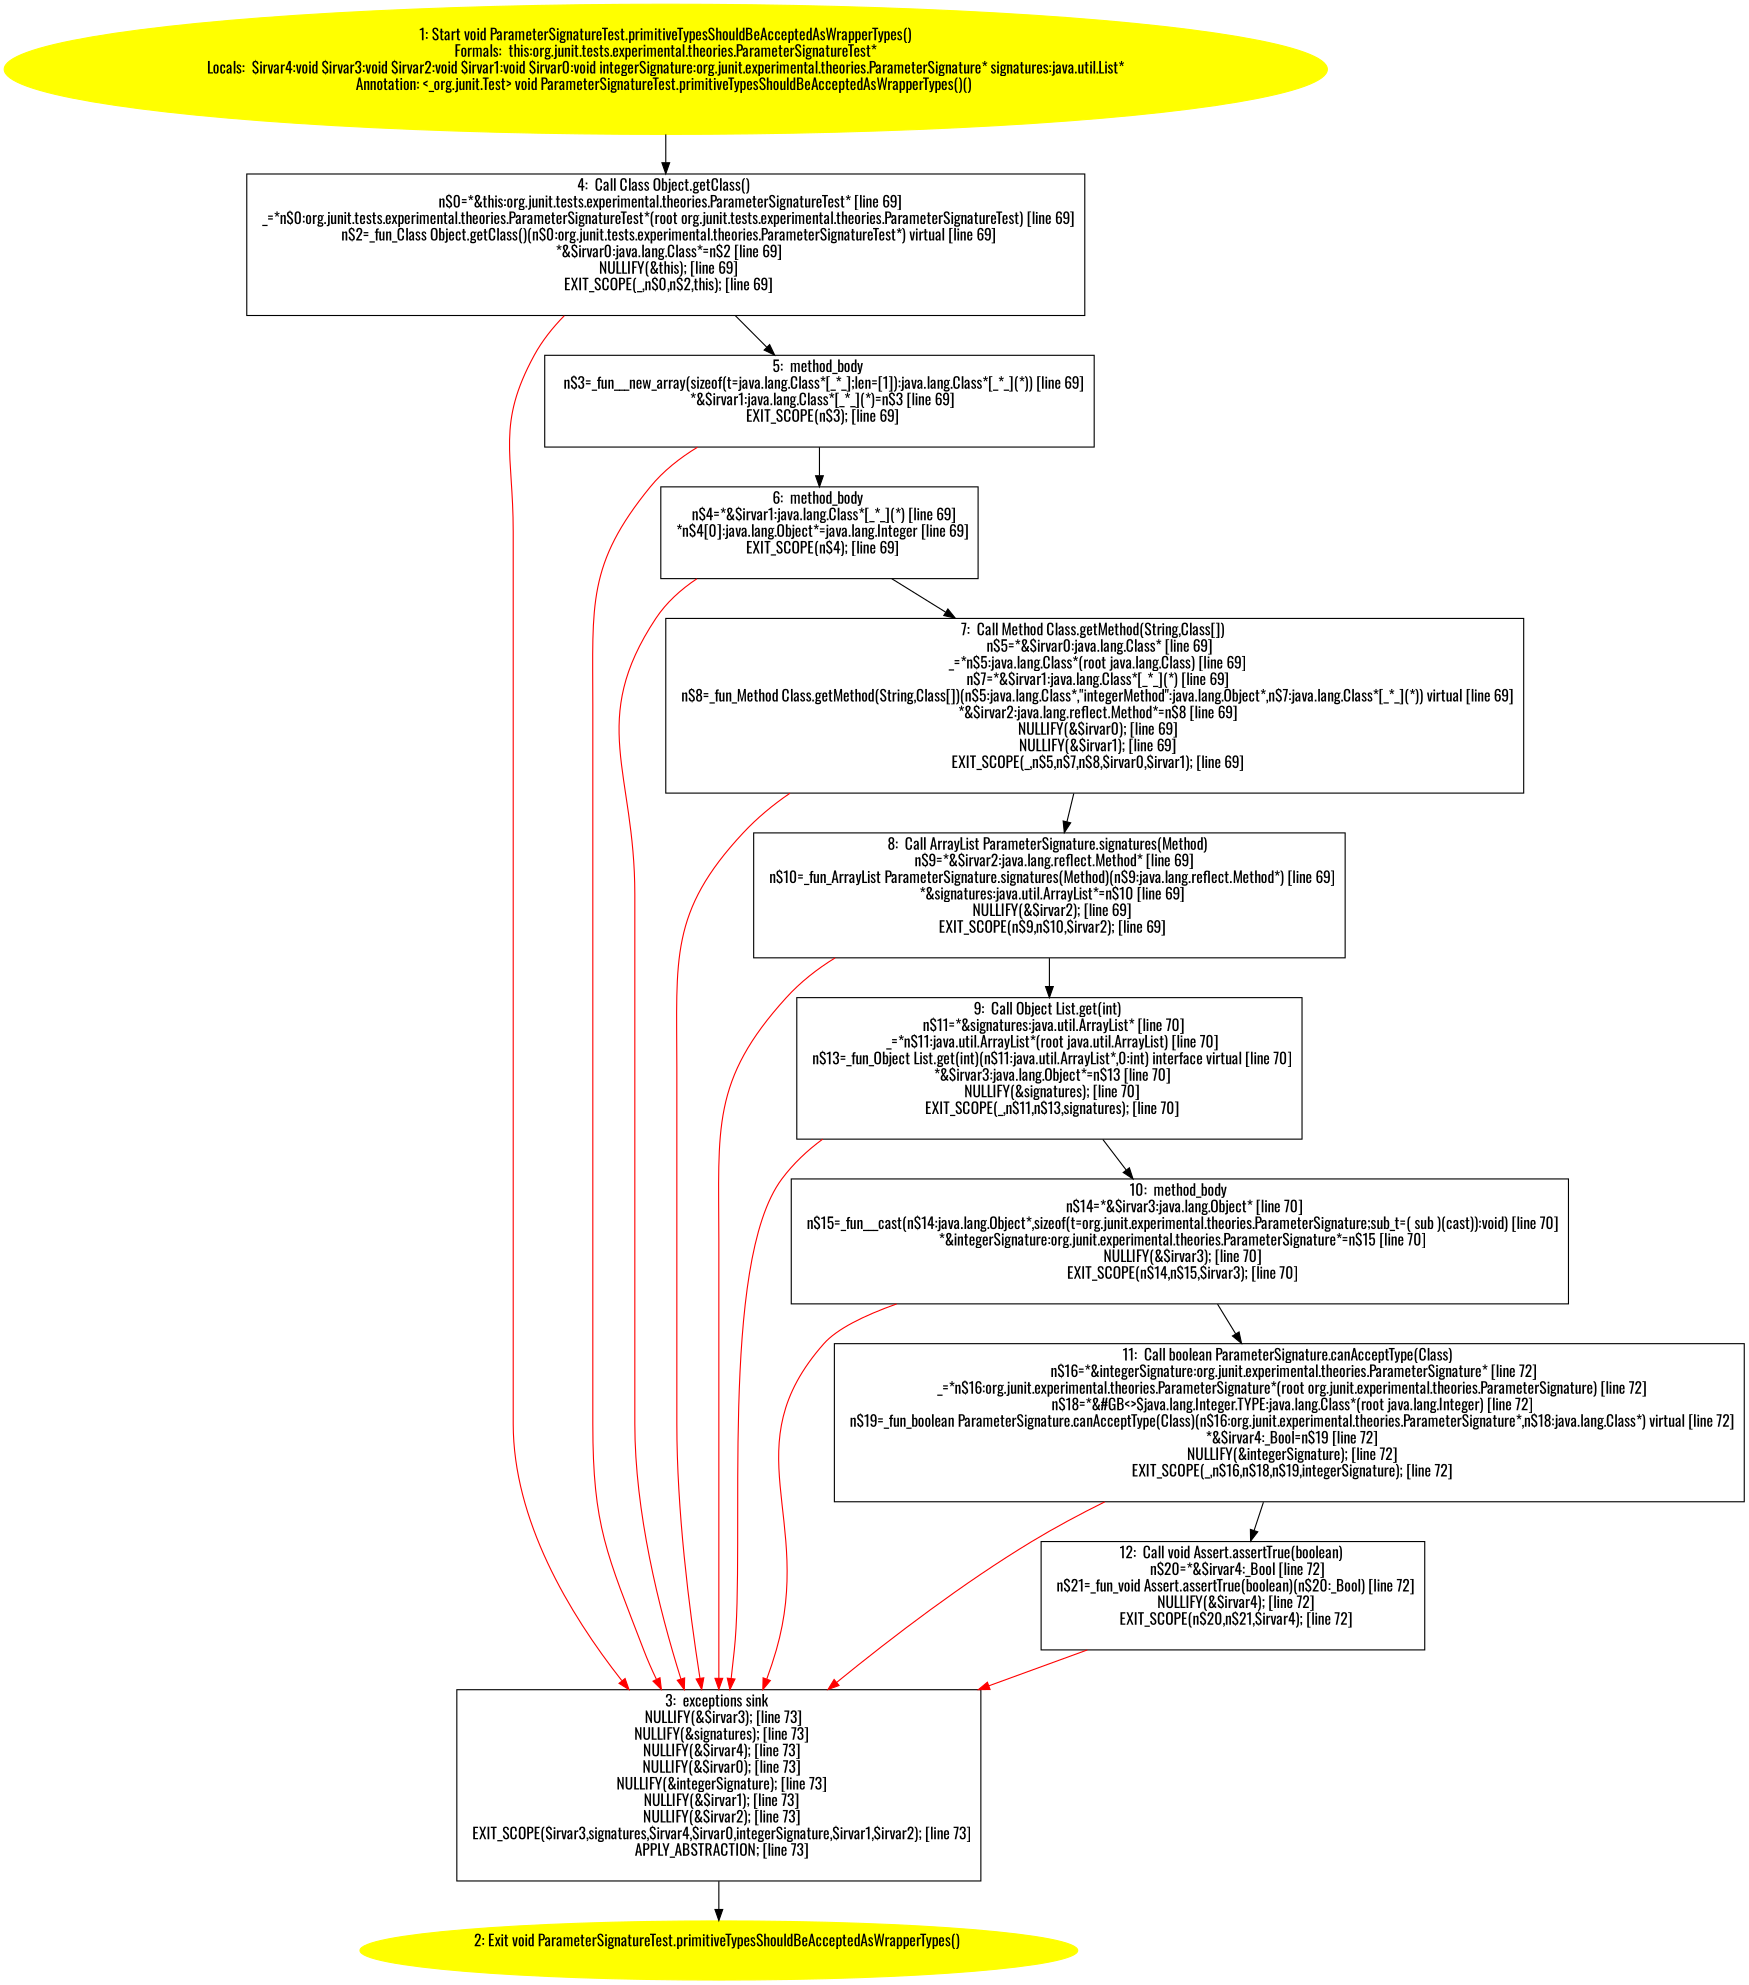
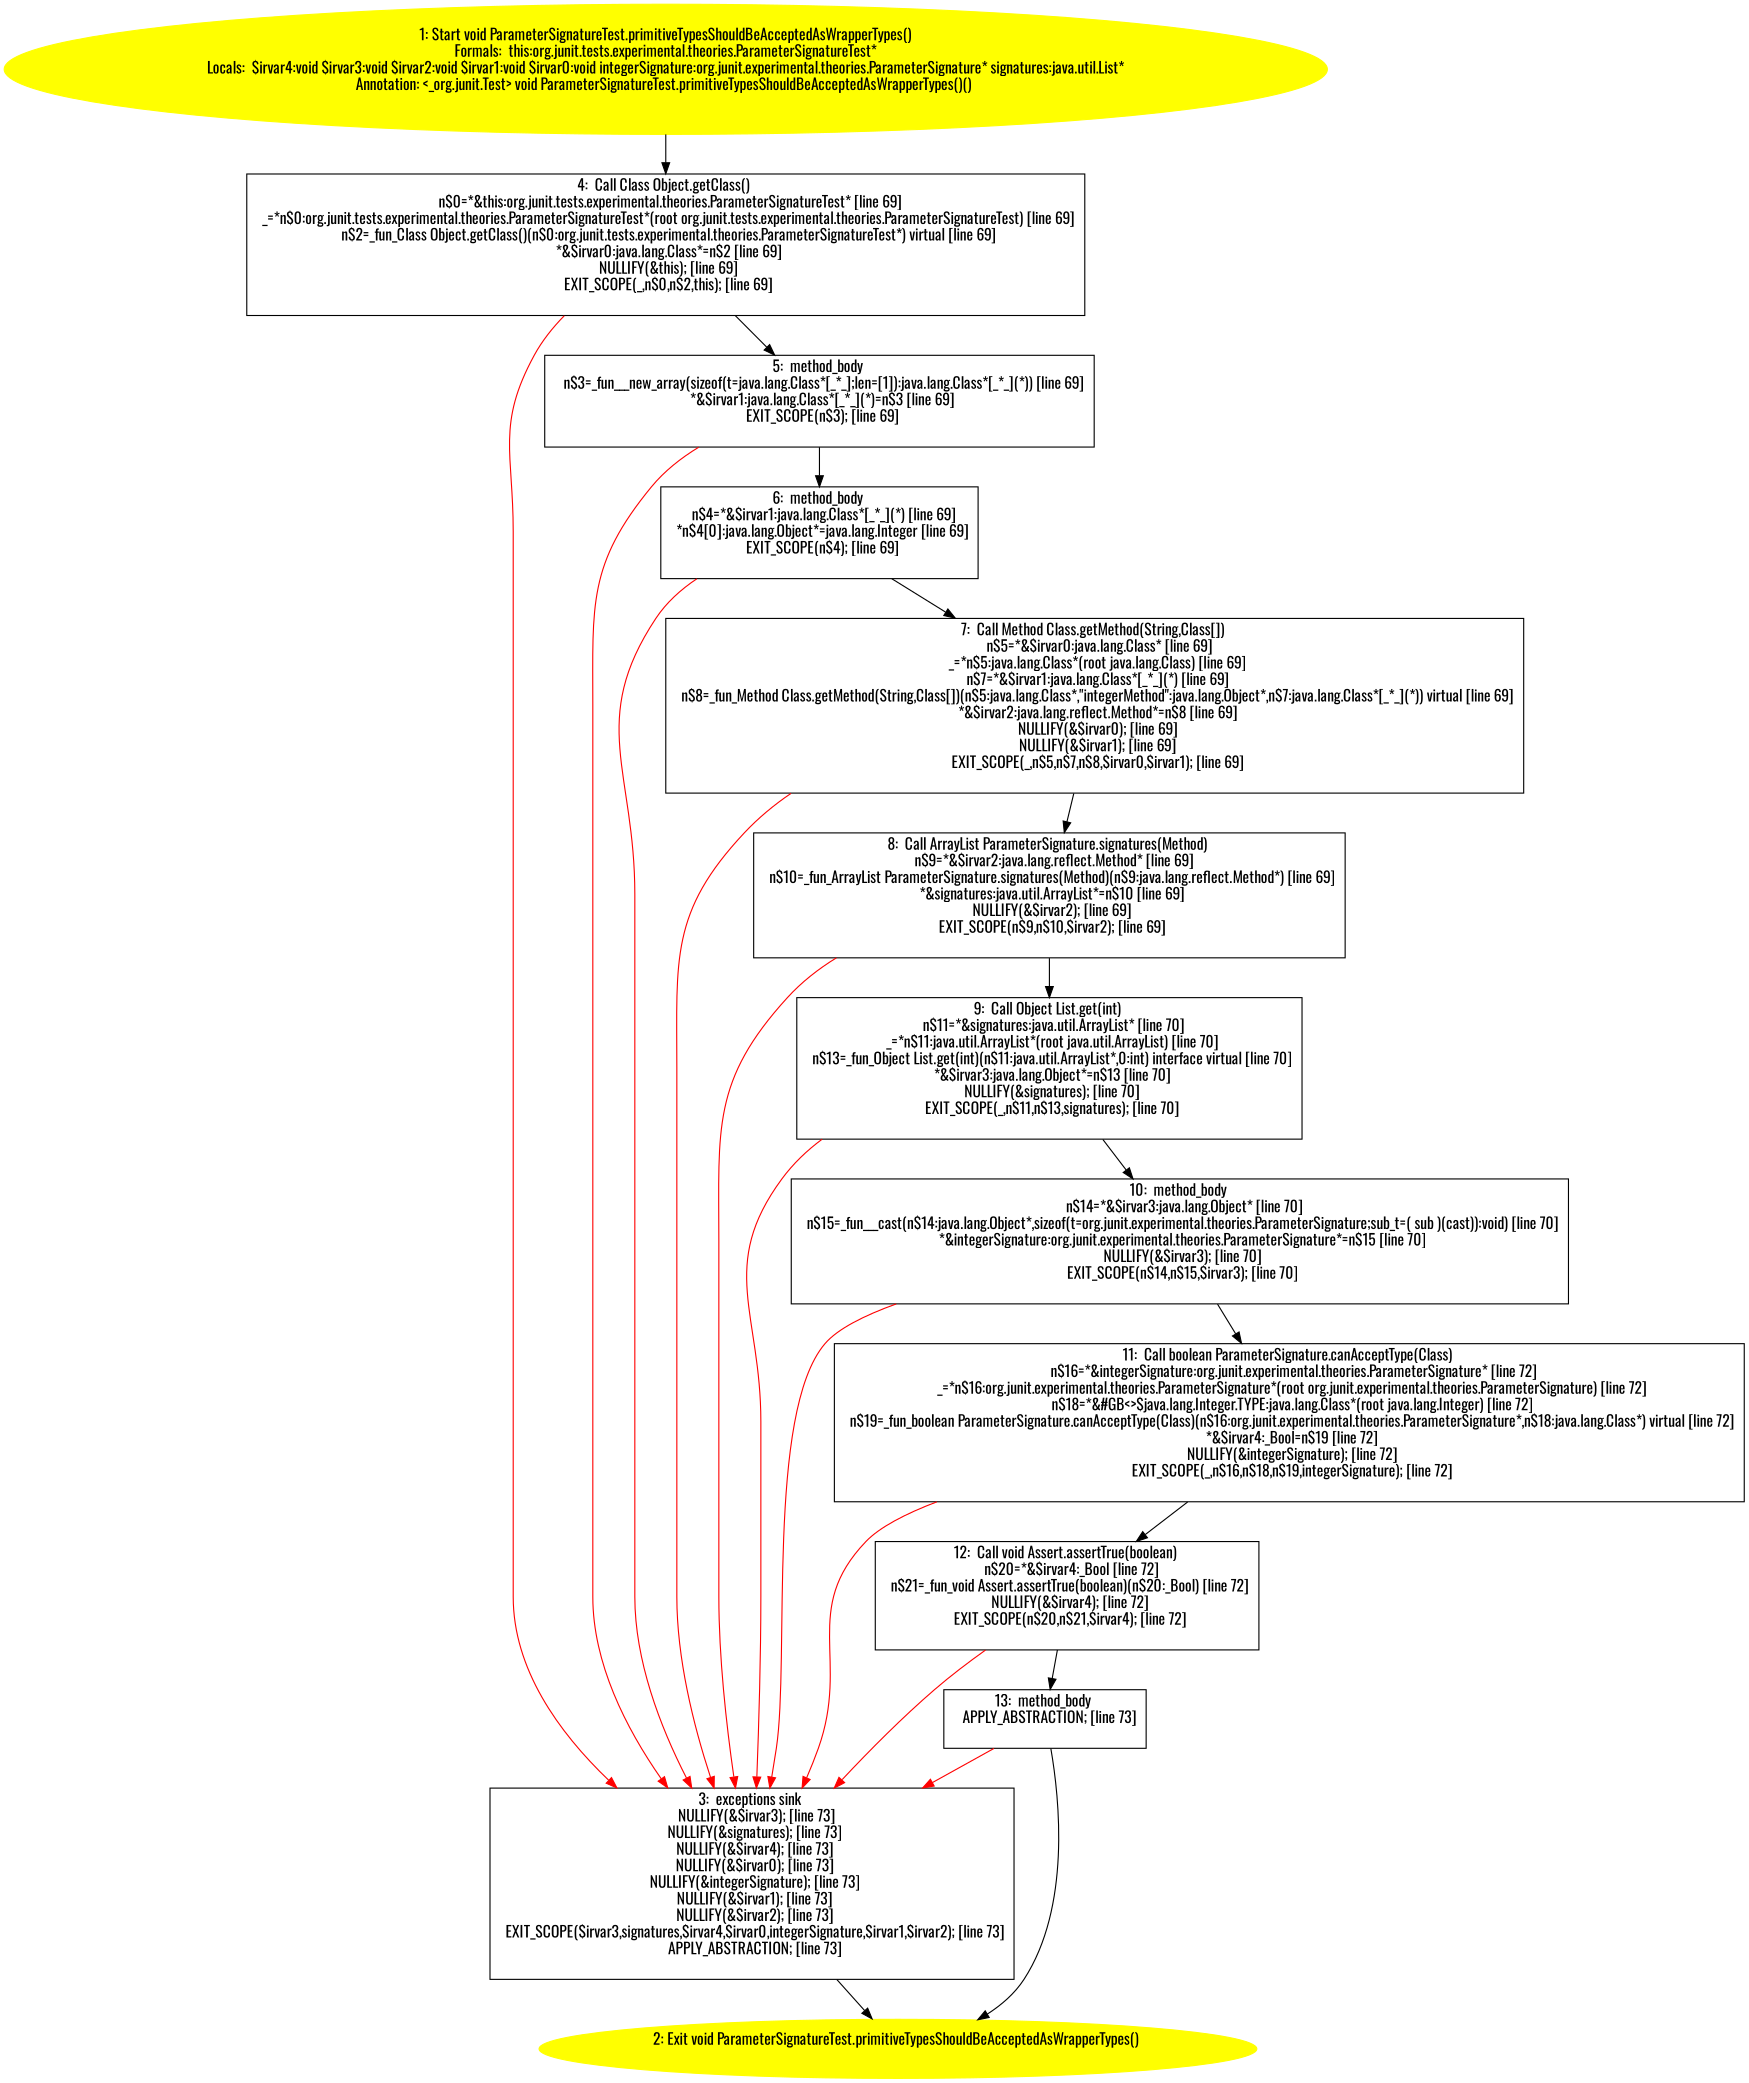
none -> (1045, 1719)
